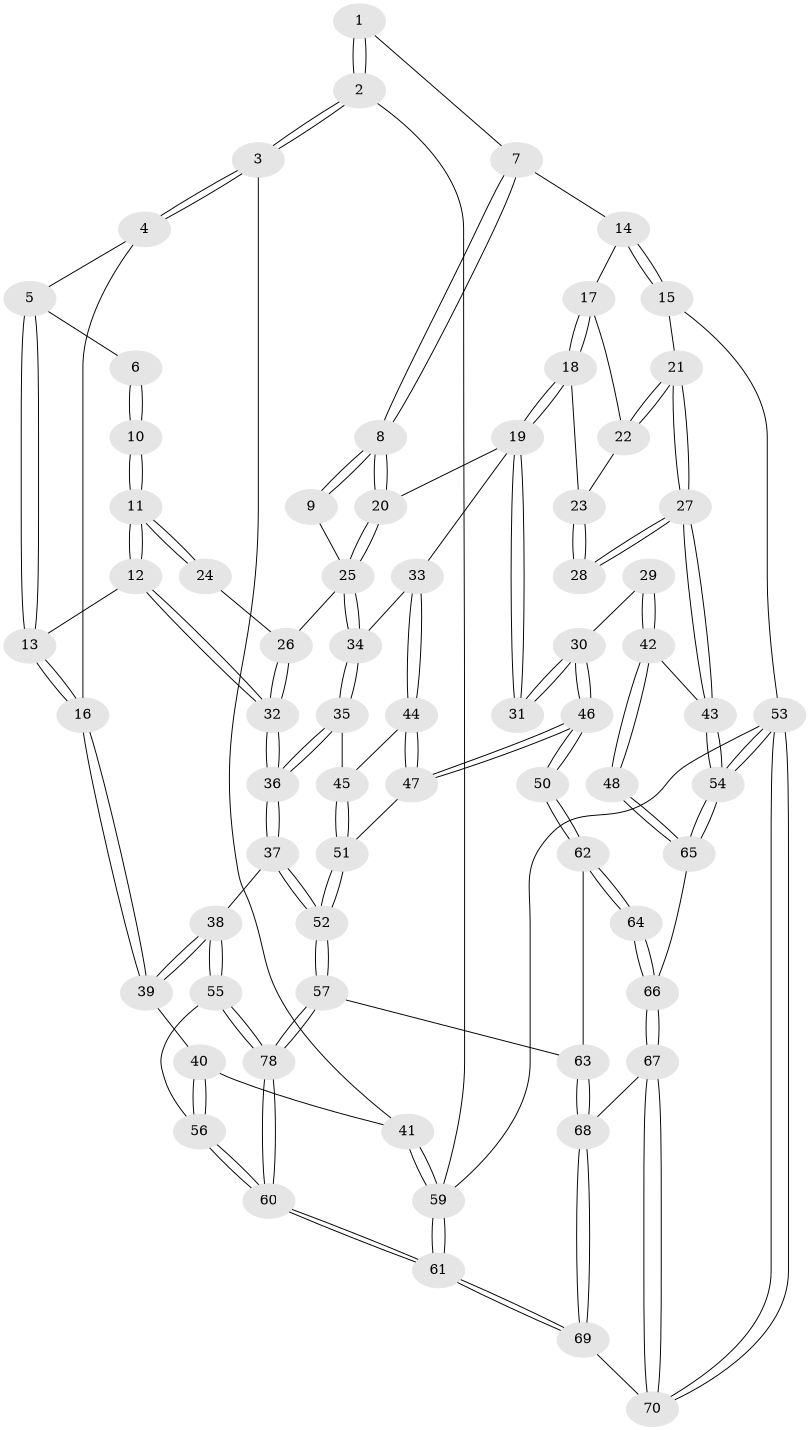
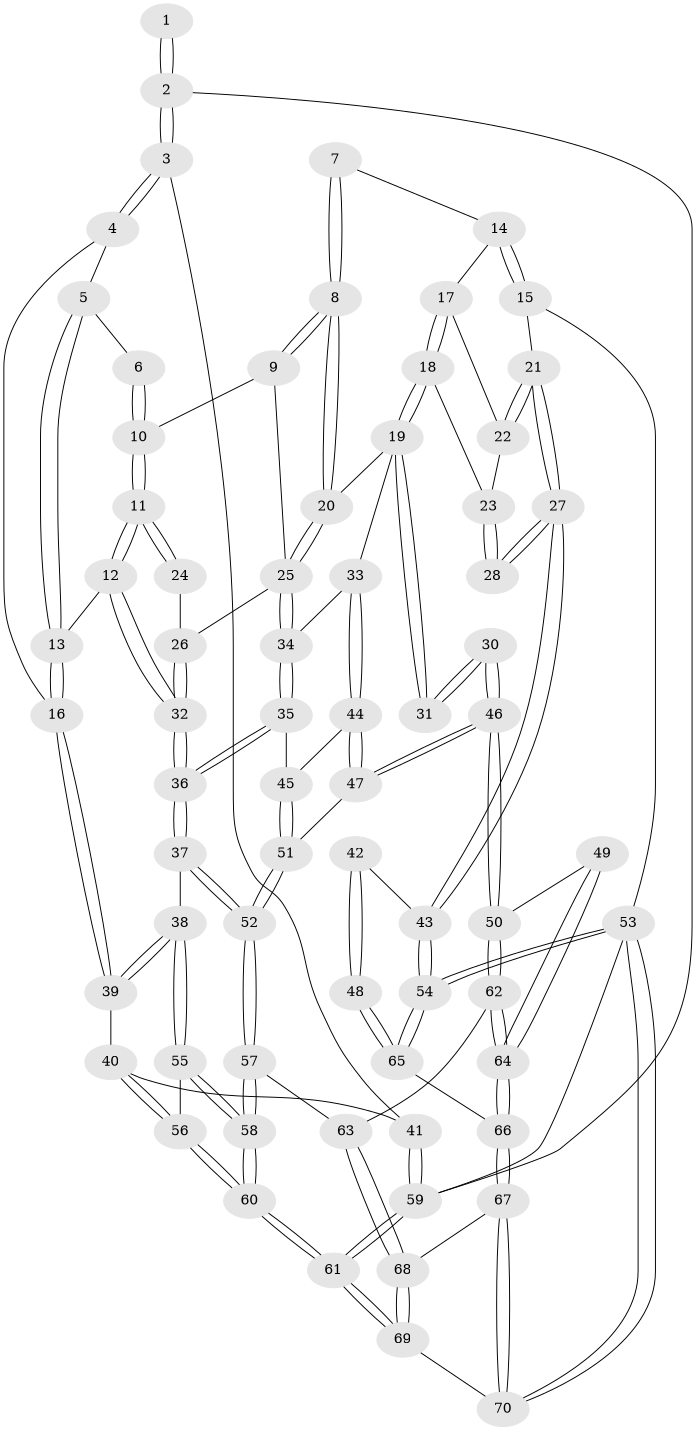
(438, 91) -> none
none -> (206, 403)
(649, 576) -> none
none -> (602, 854)
(269, 1062) -> (250, 1132)
